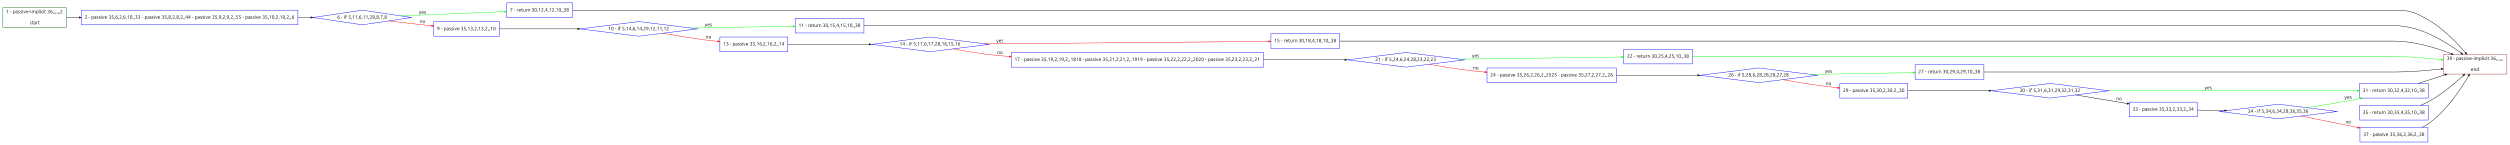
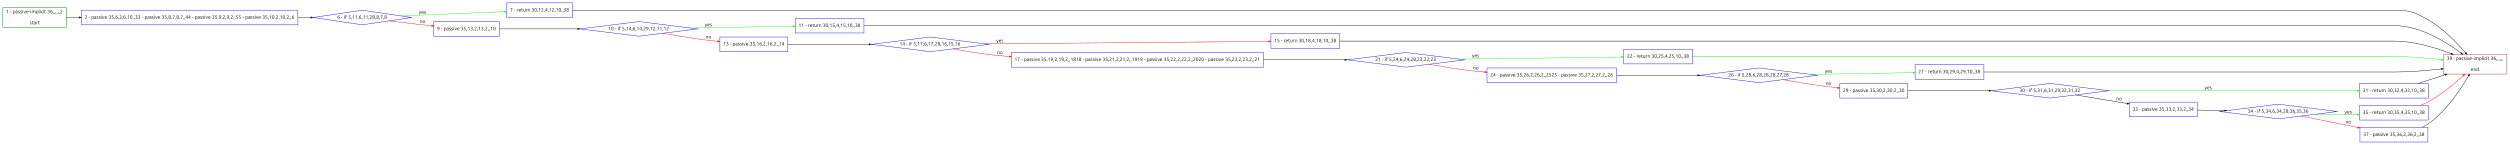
(2443, 92) -> (2443, 92)
(2333, 103) -> (2337, 115)
